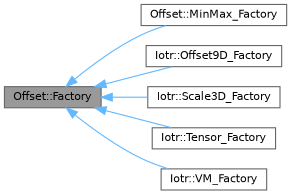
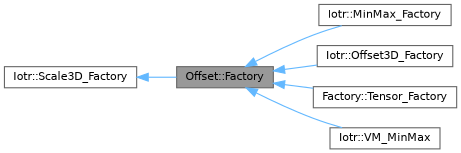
(214, 15) -> (385, 15)
(214, 56) -> (385, 56)
(130, 97) -> (162, 77)
(214, 138) -> (385, 97)
(214, 179) -> (385, 138)
